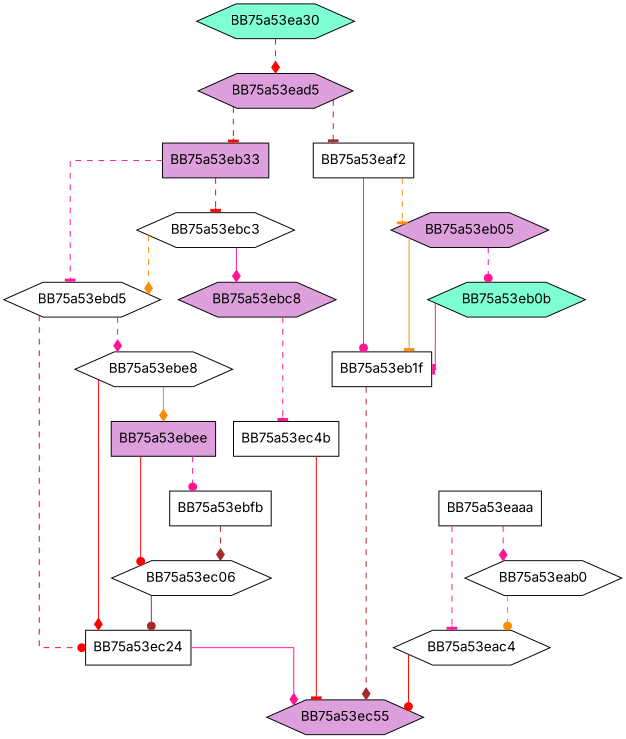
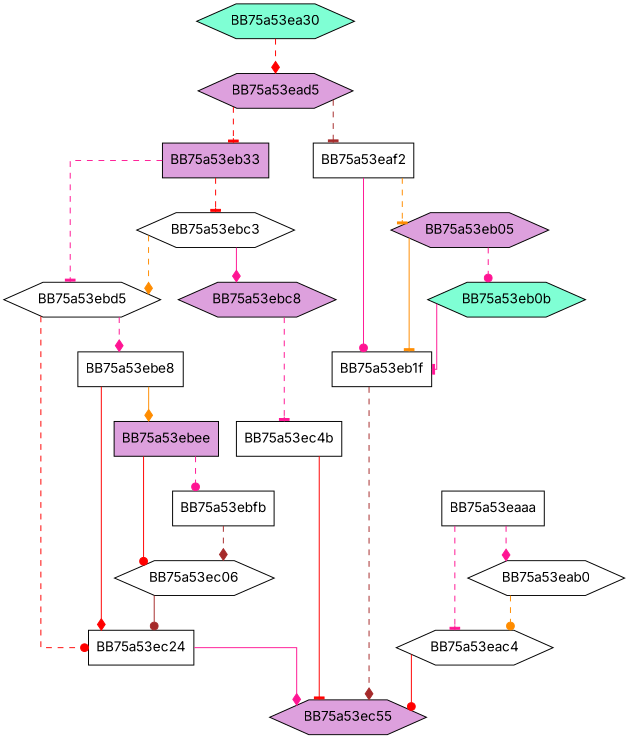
(154, 369) -> (131, 369)
